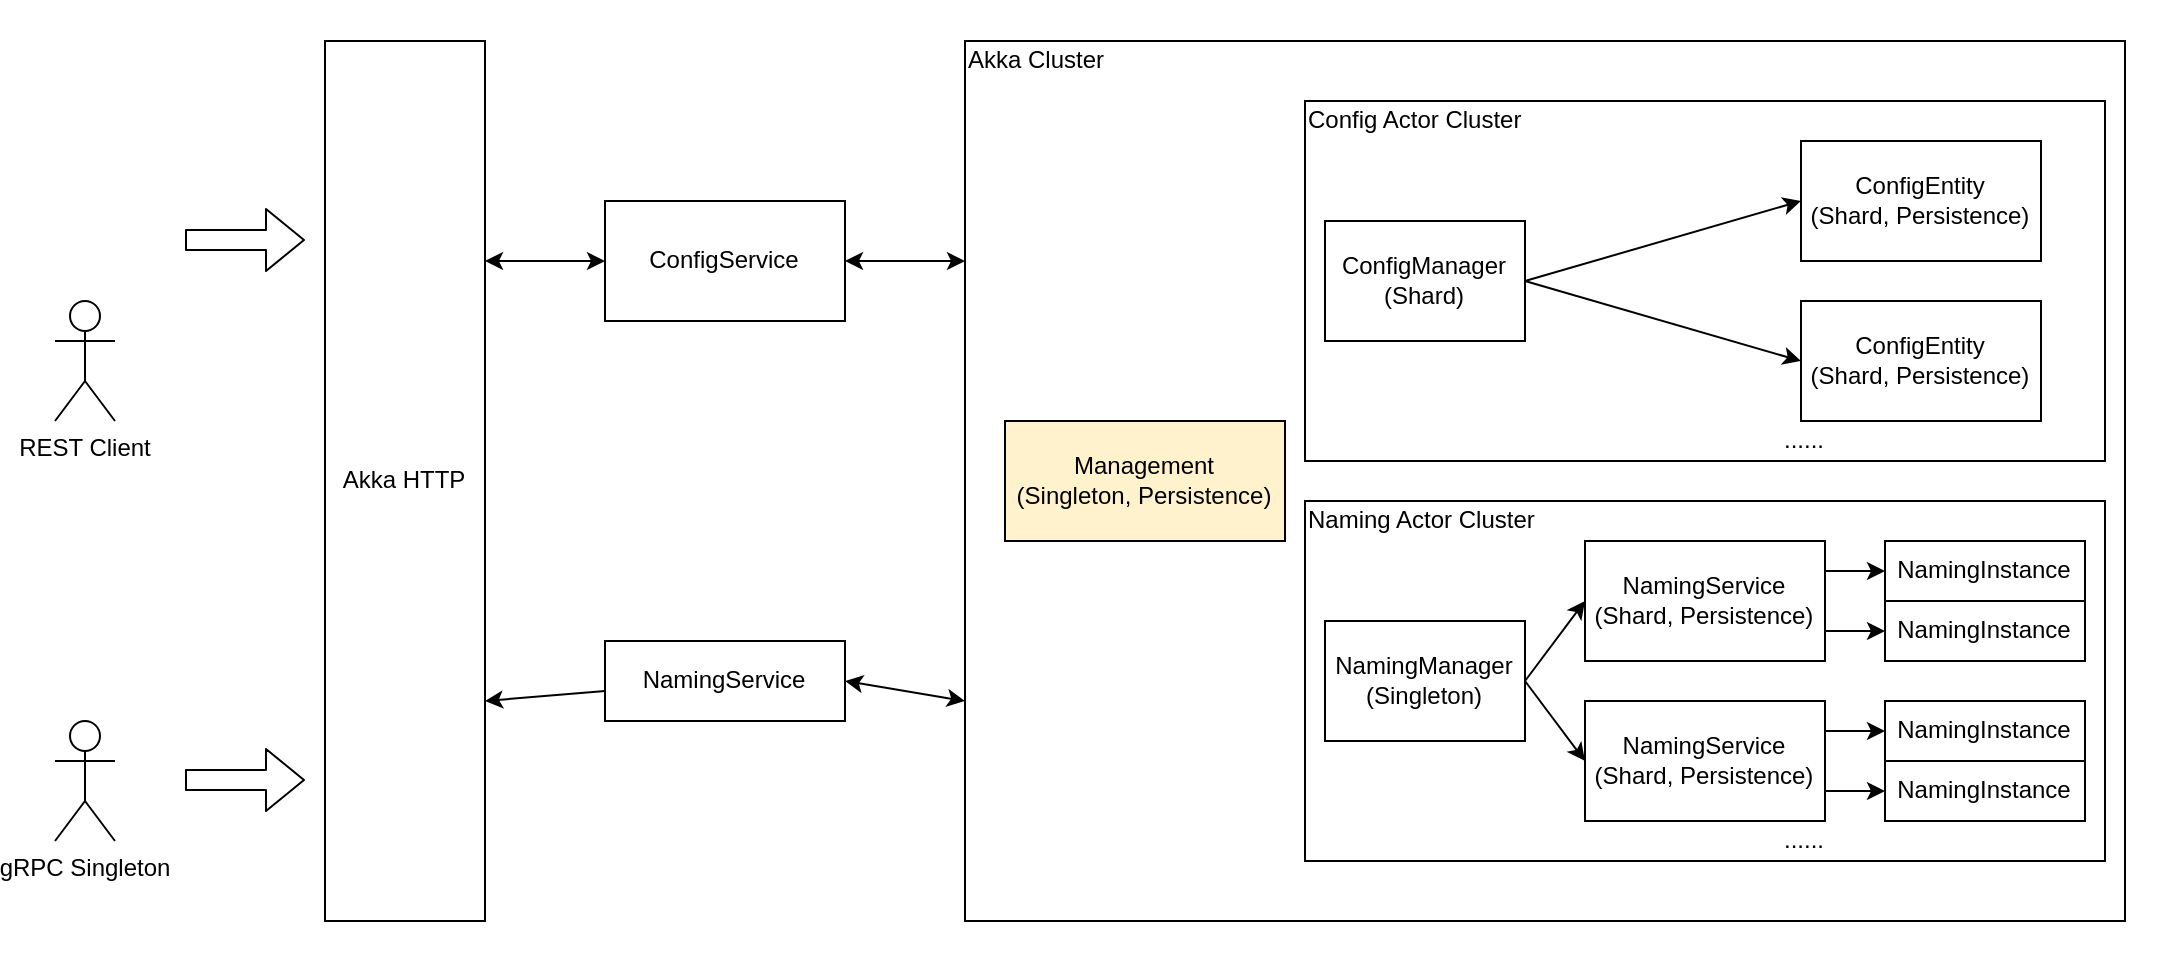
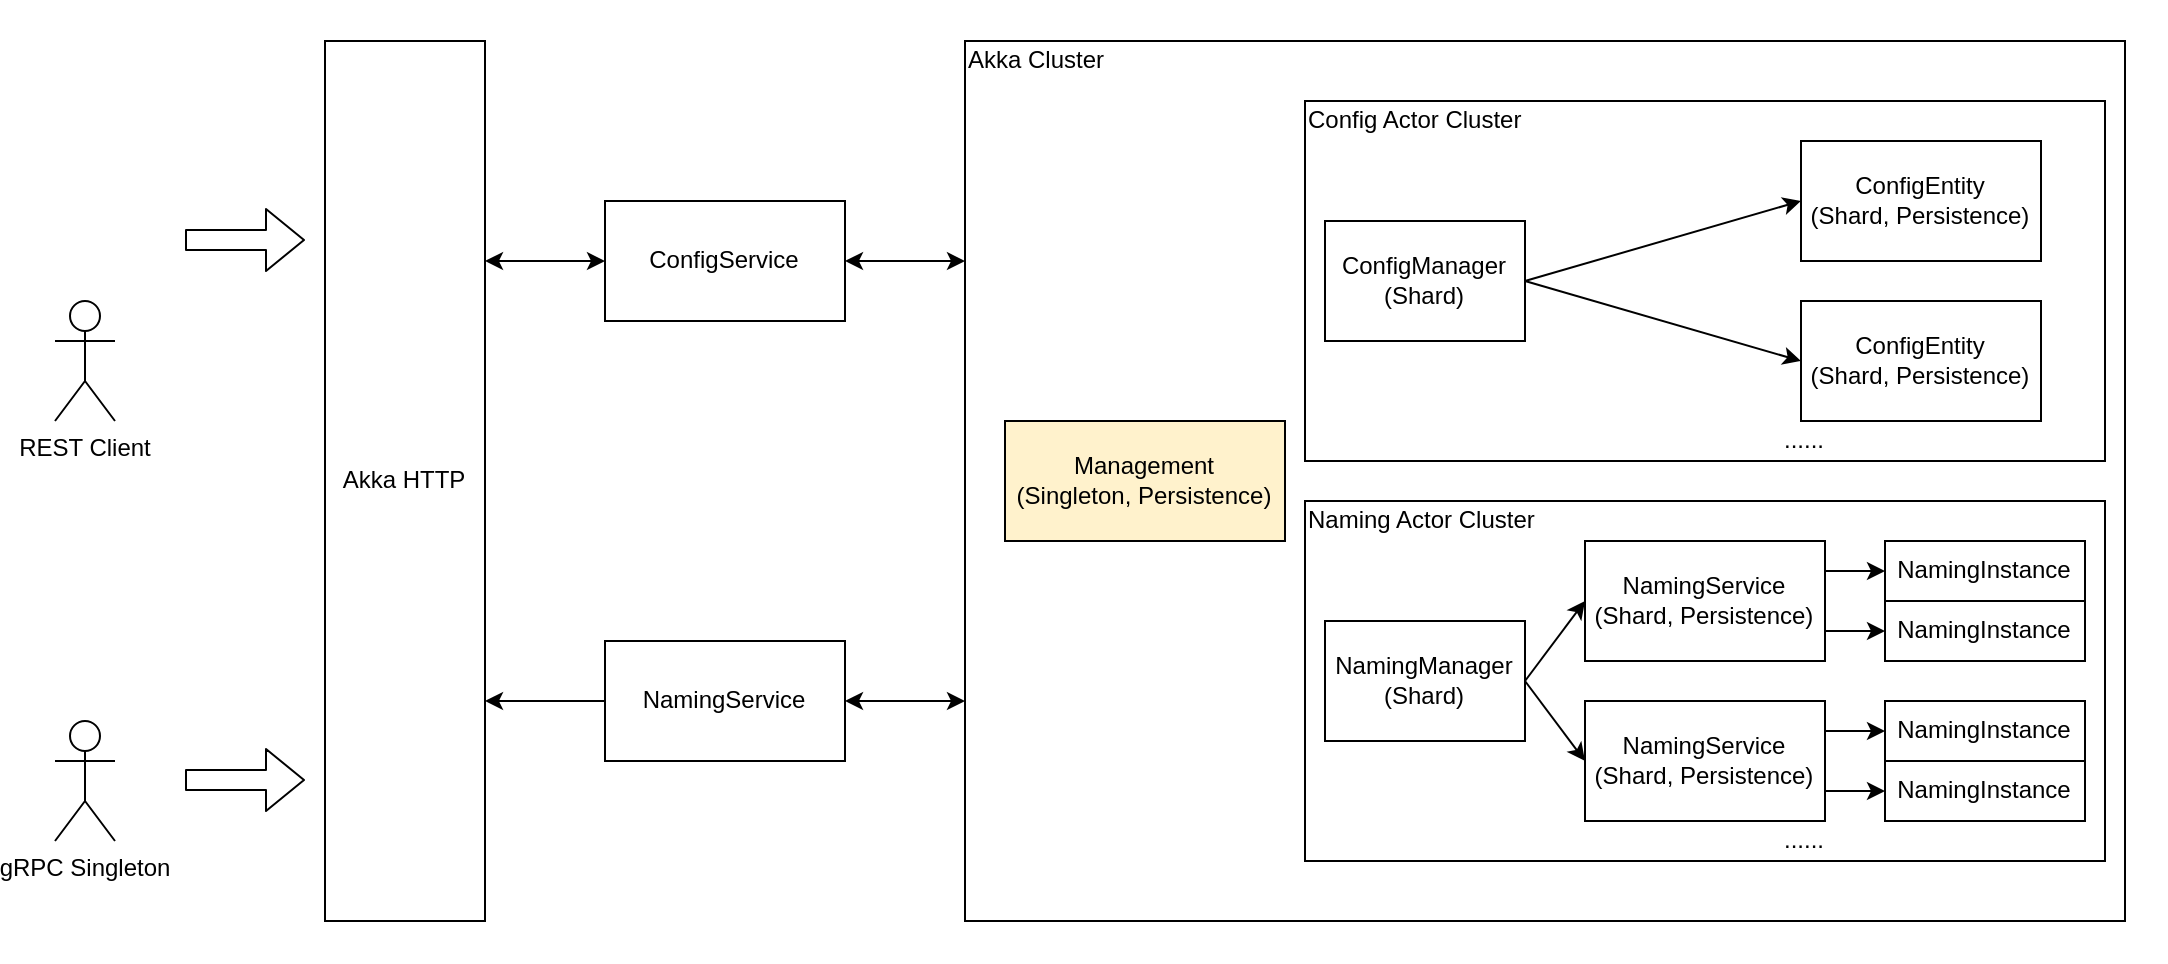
(725, 681) -> (725, 701)
(1425, 681) -> (1425, 681)
